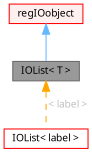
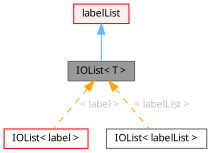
(46, 14) -> (101, 14)
none -> (157, 139)
